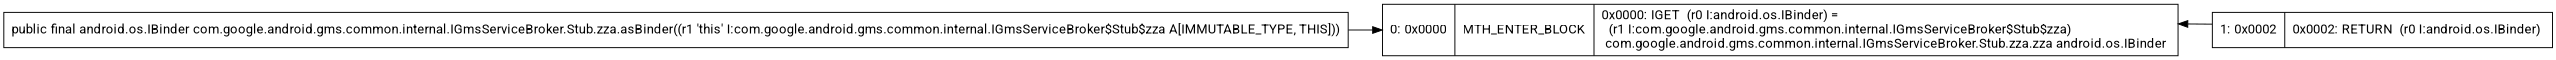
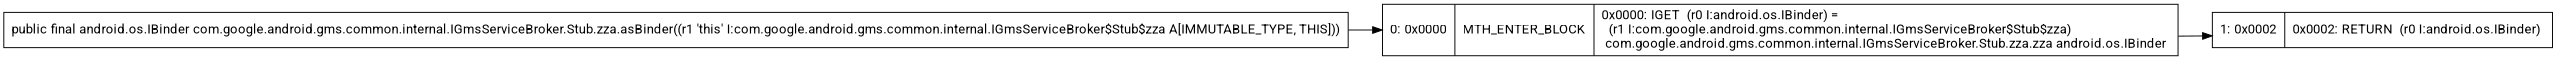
(2200, 24) -> (2190, 36)
